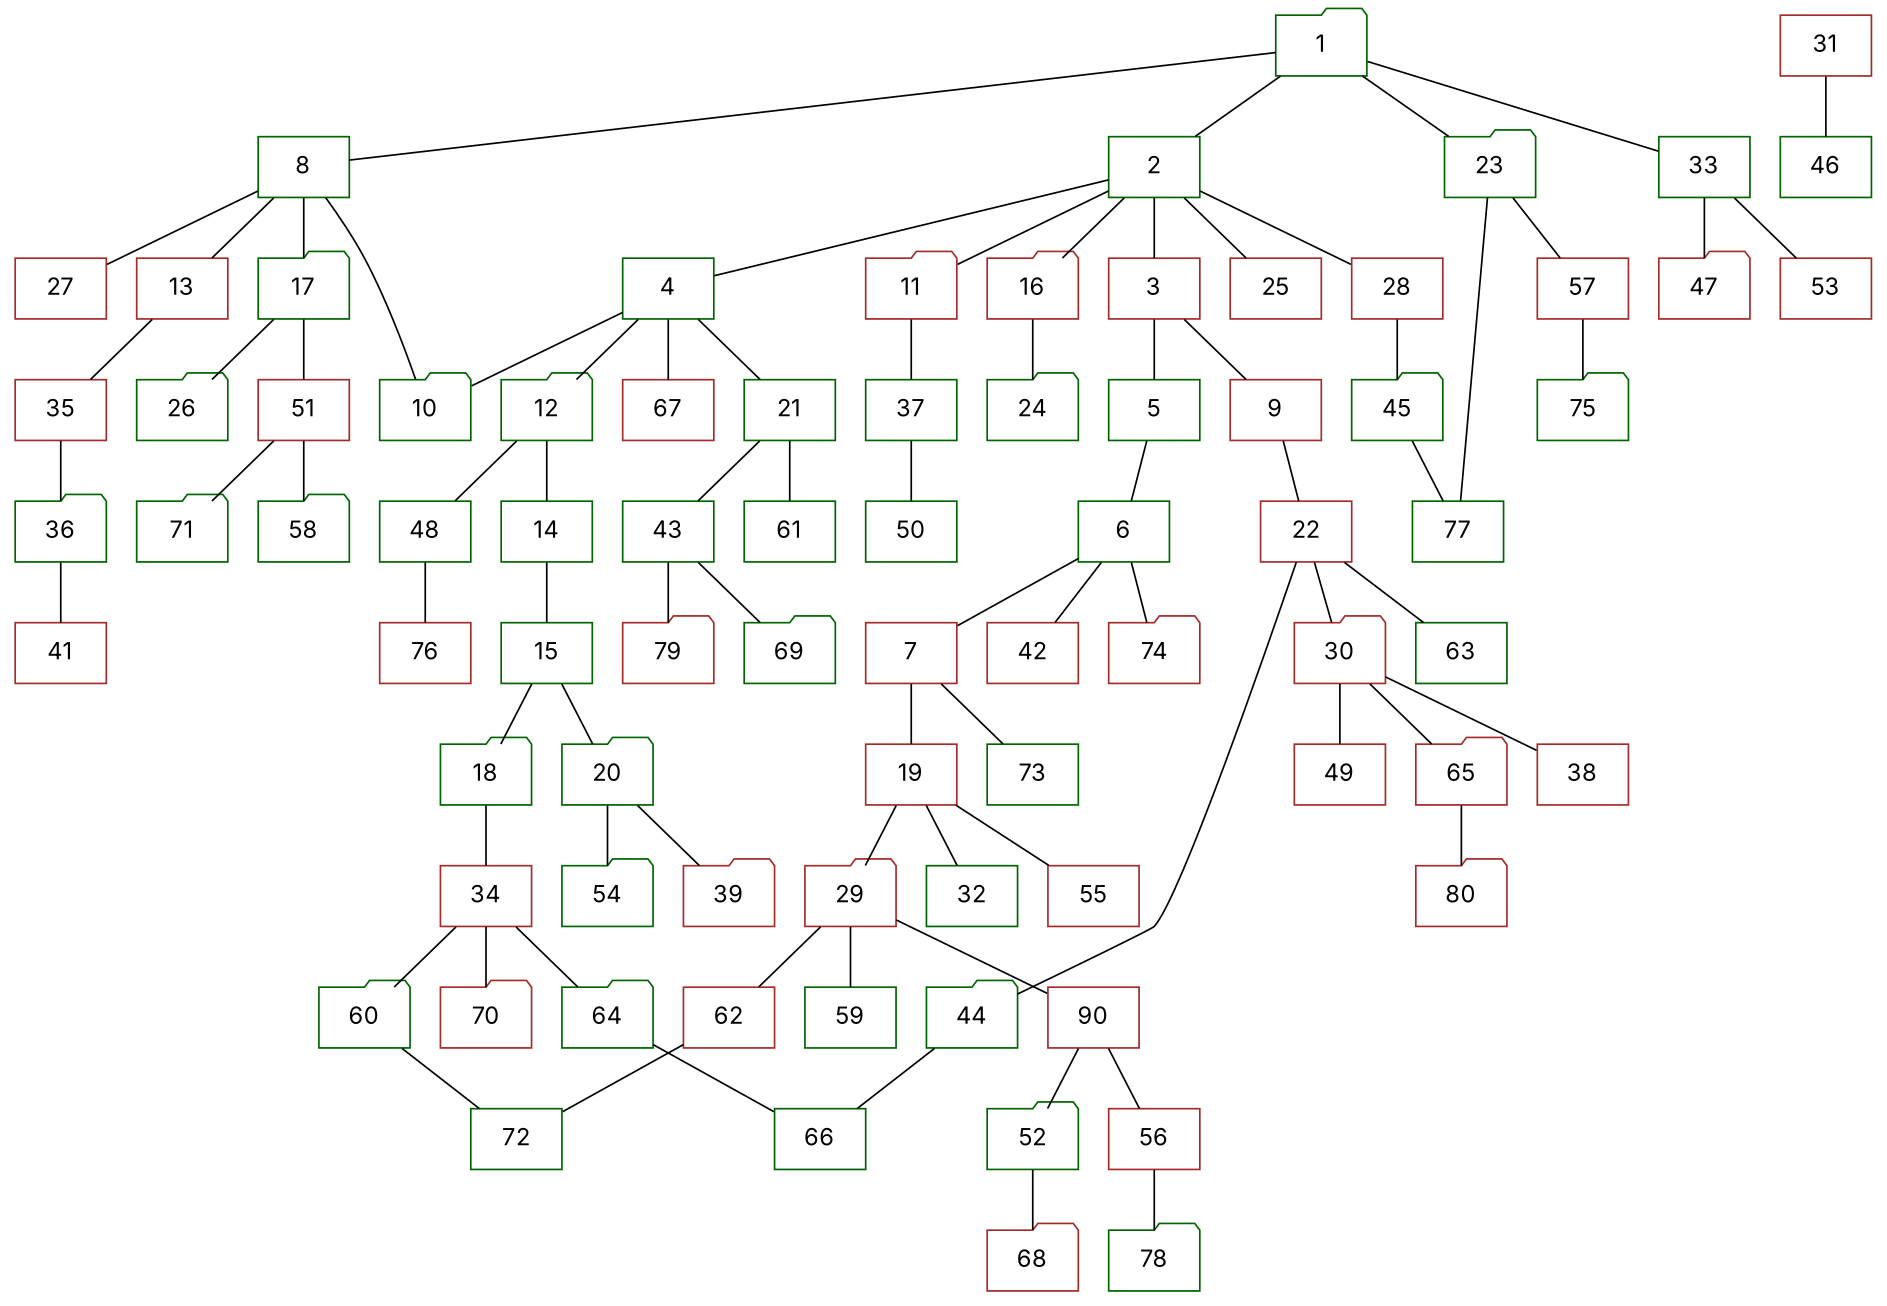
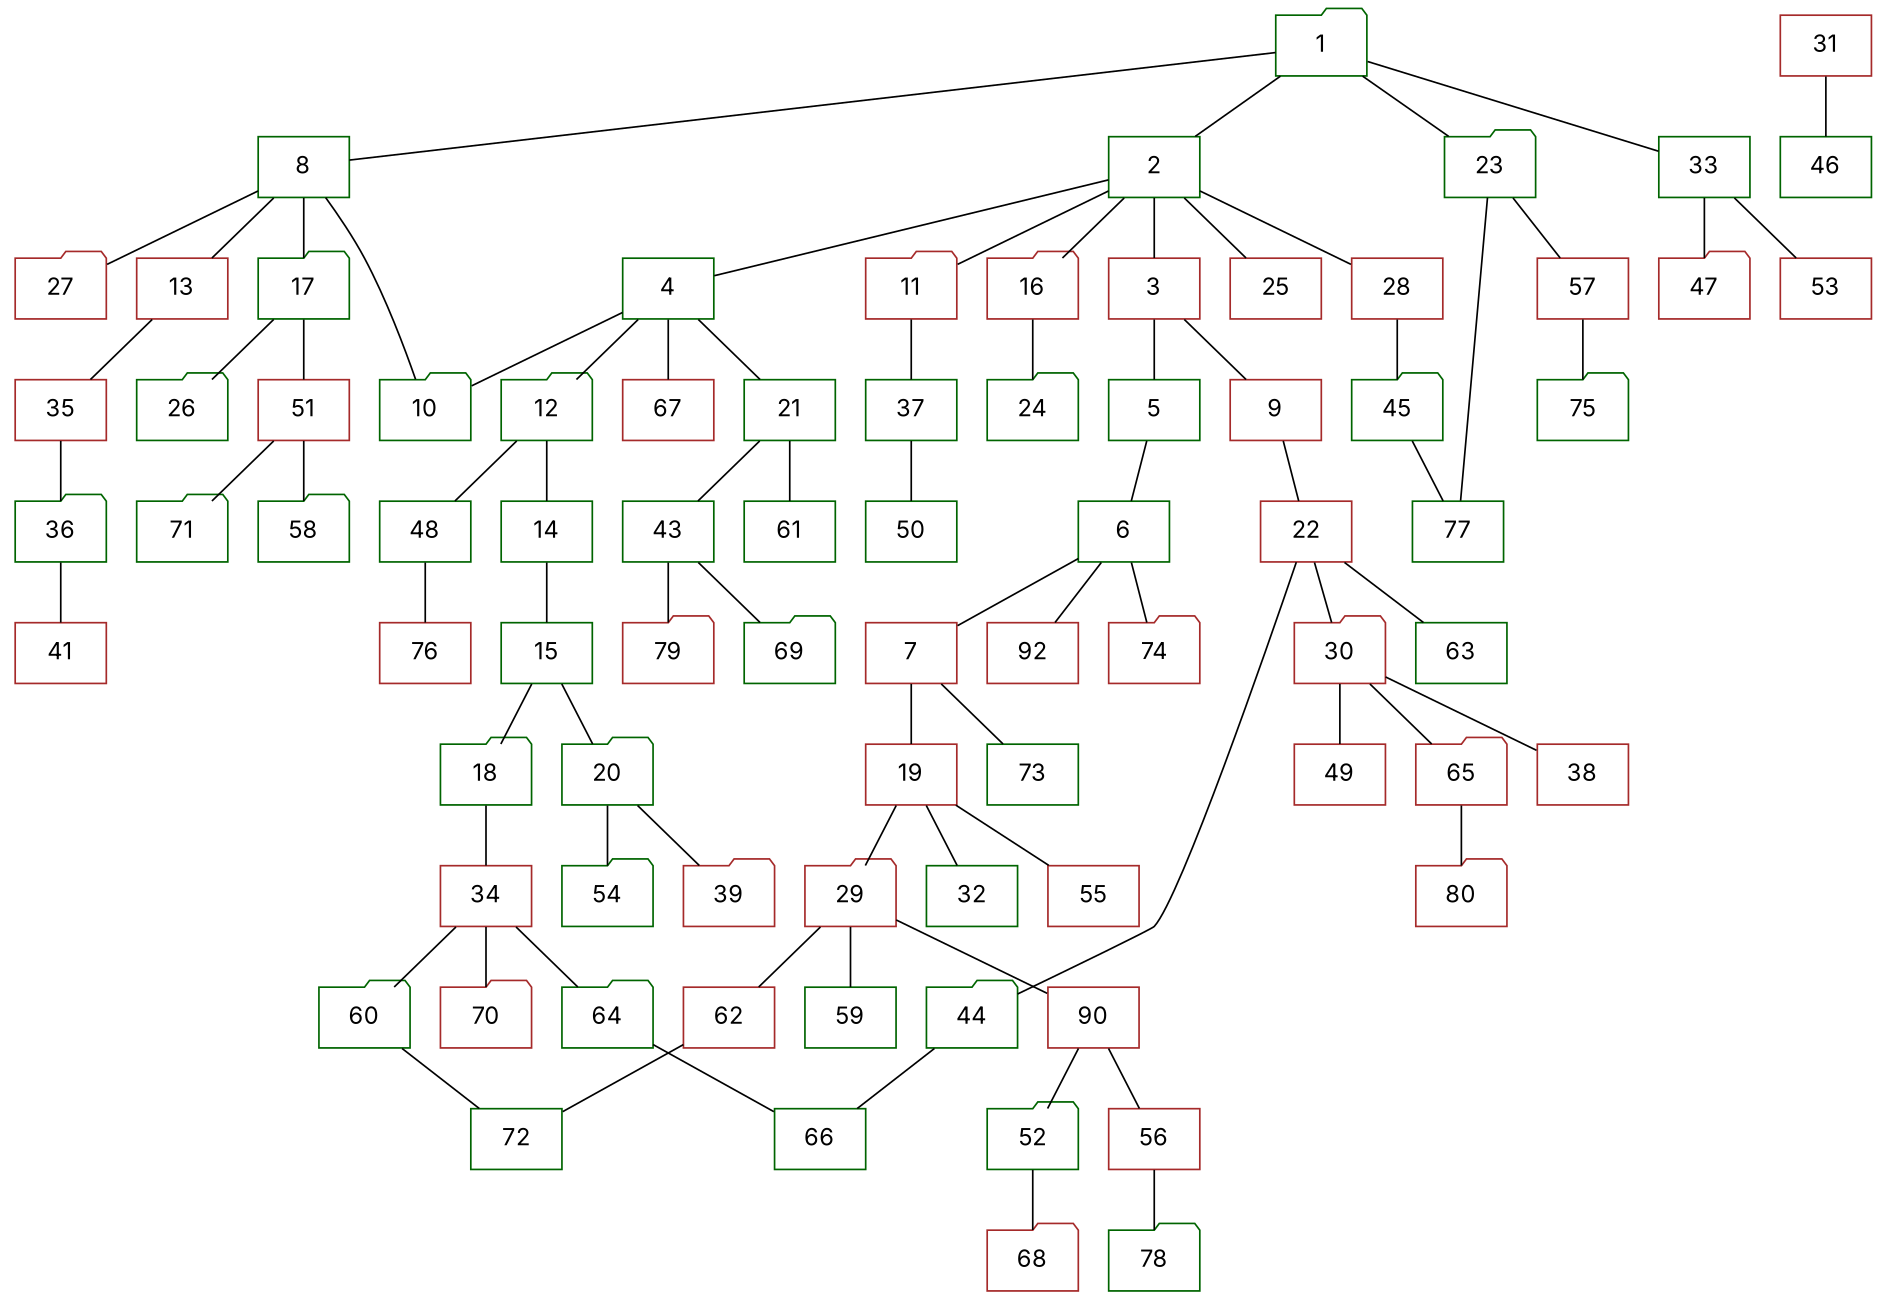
(61, 289) -> (61, 289)
(1033, 653) -> (1033, 653)
